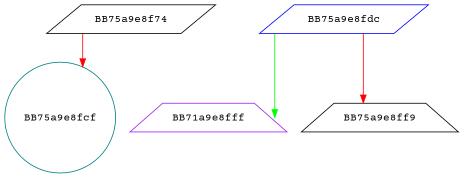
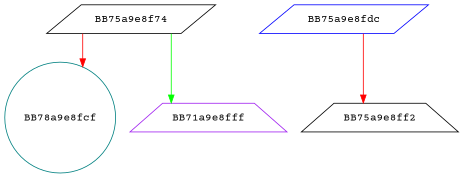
(275, 72) -> (171, 64)
(60, 118) -> (60, 118)
(380, 118) -> (380, 118)
